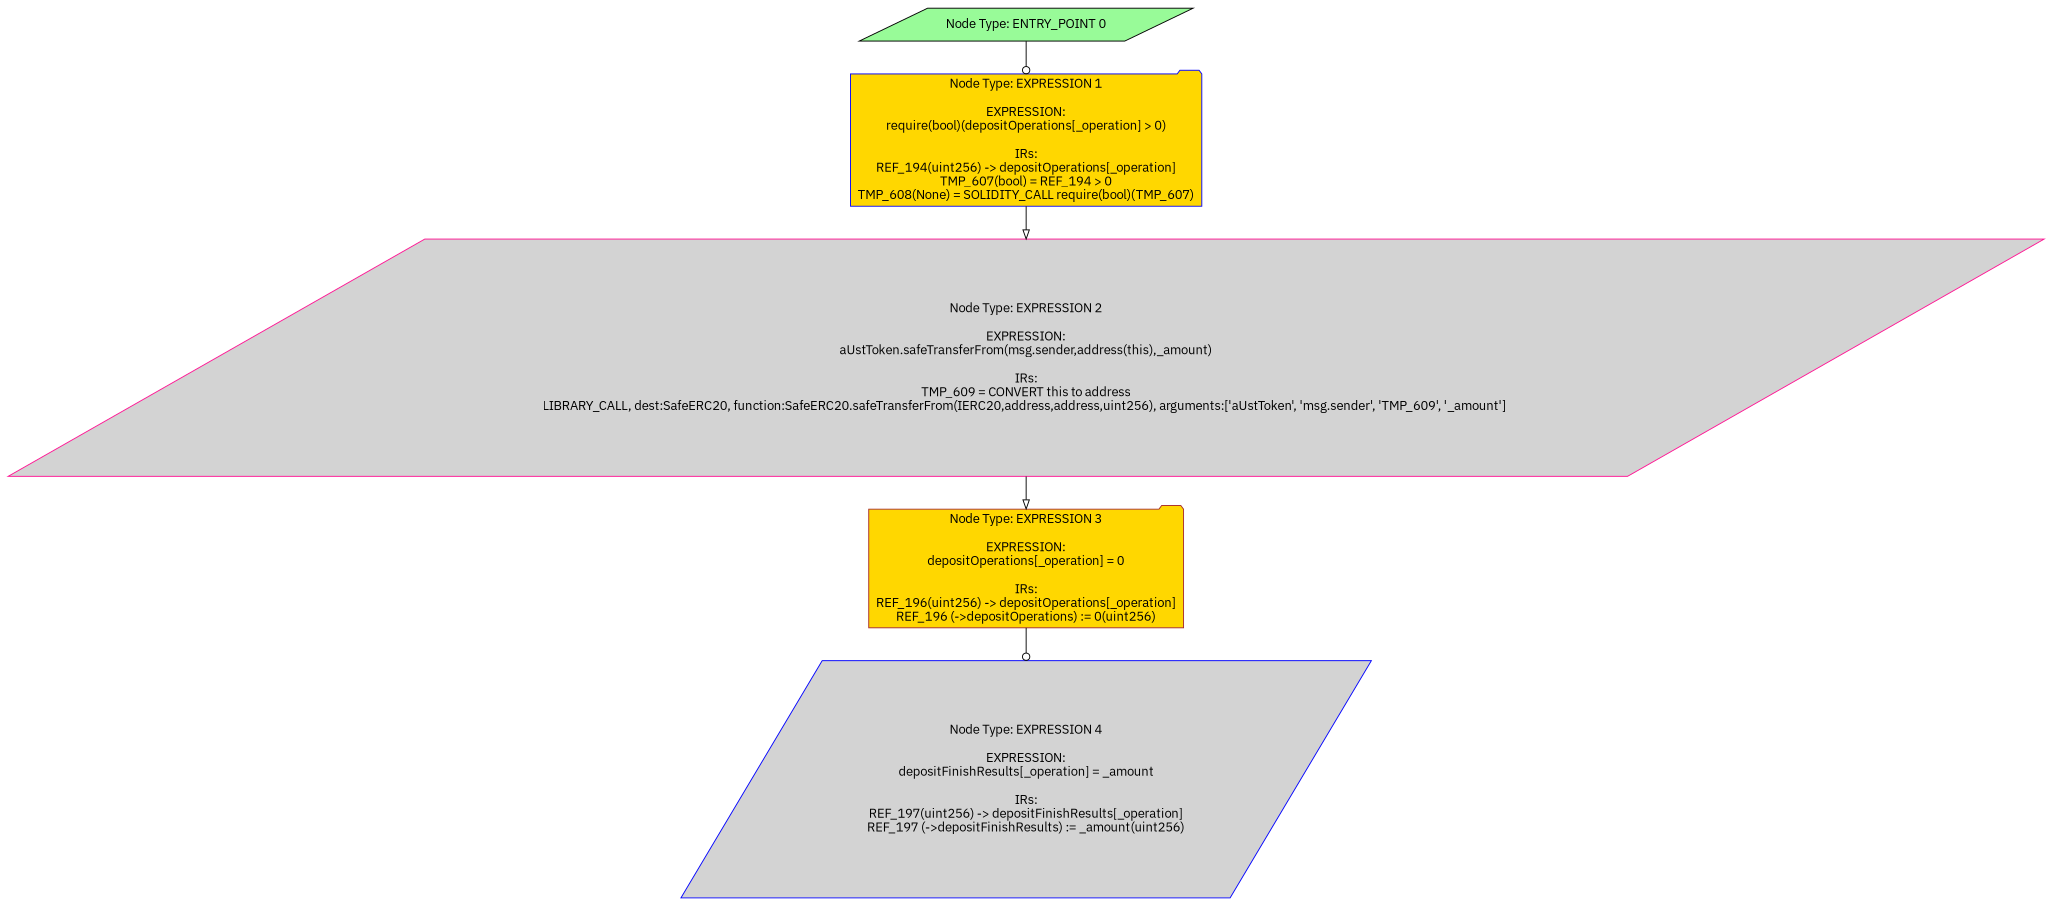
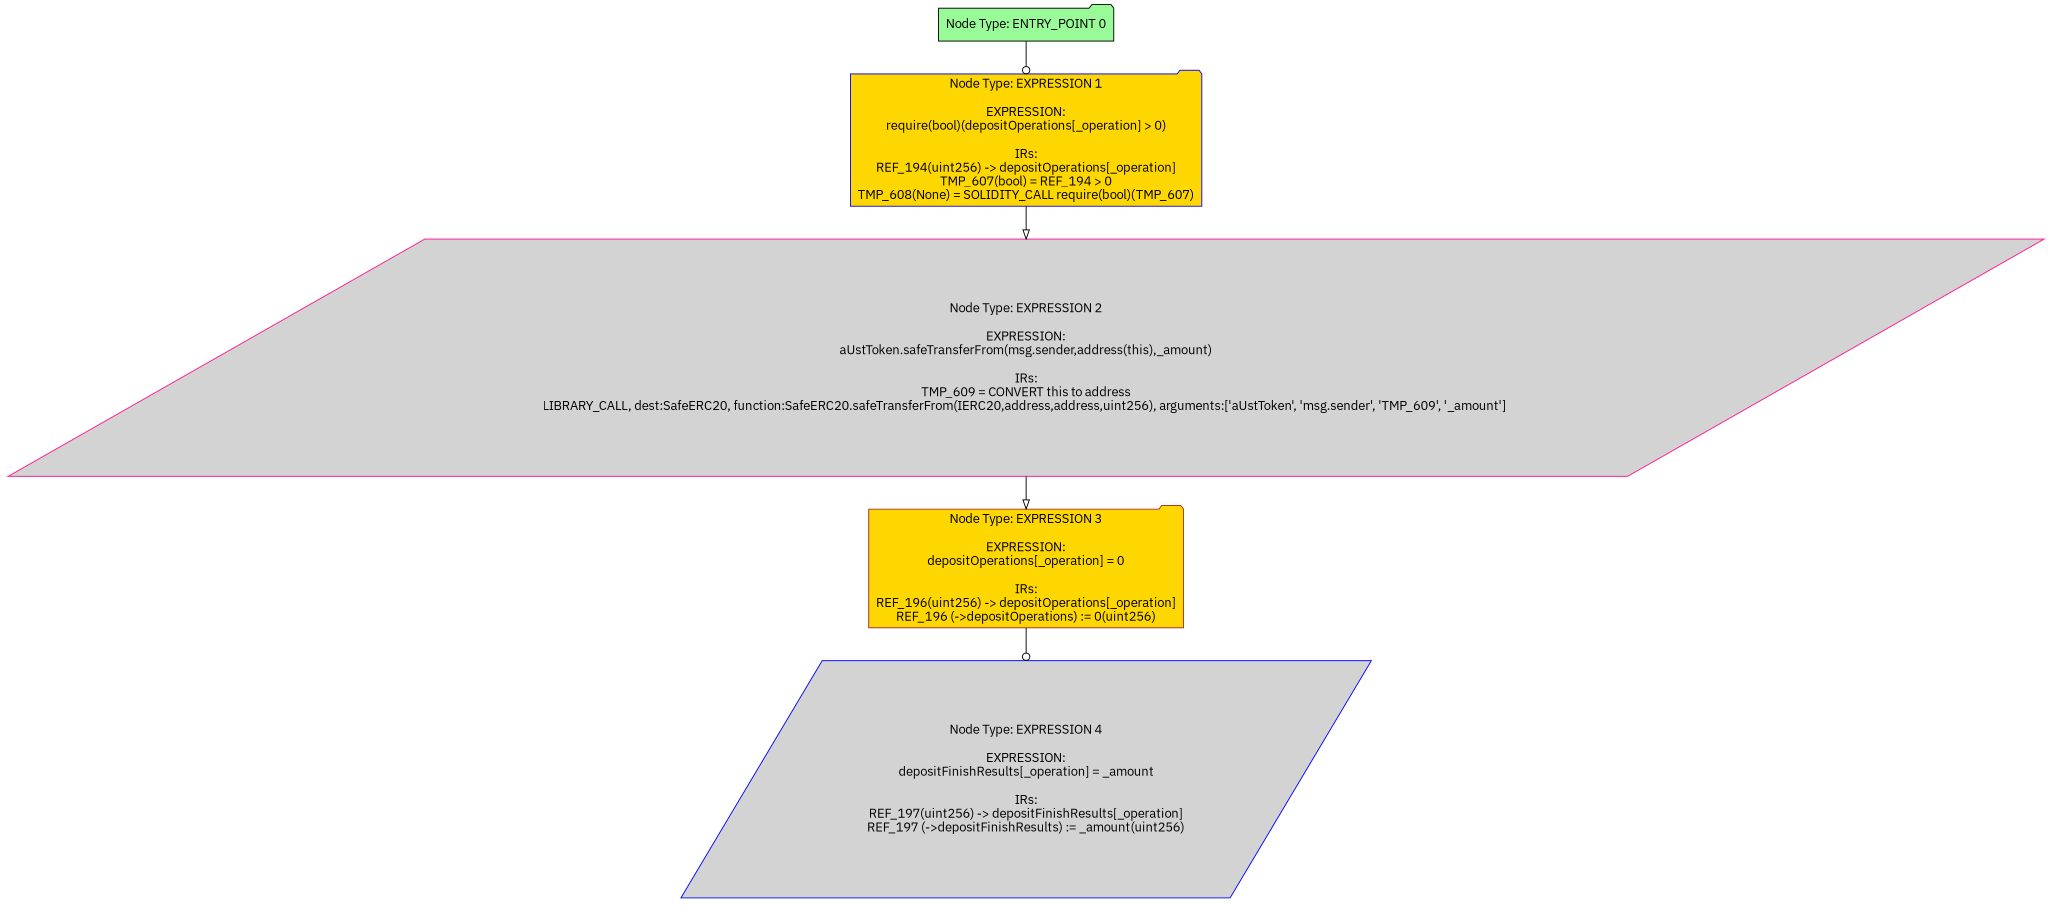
(1026, 25) -> (1026, 25)
